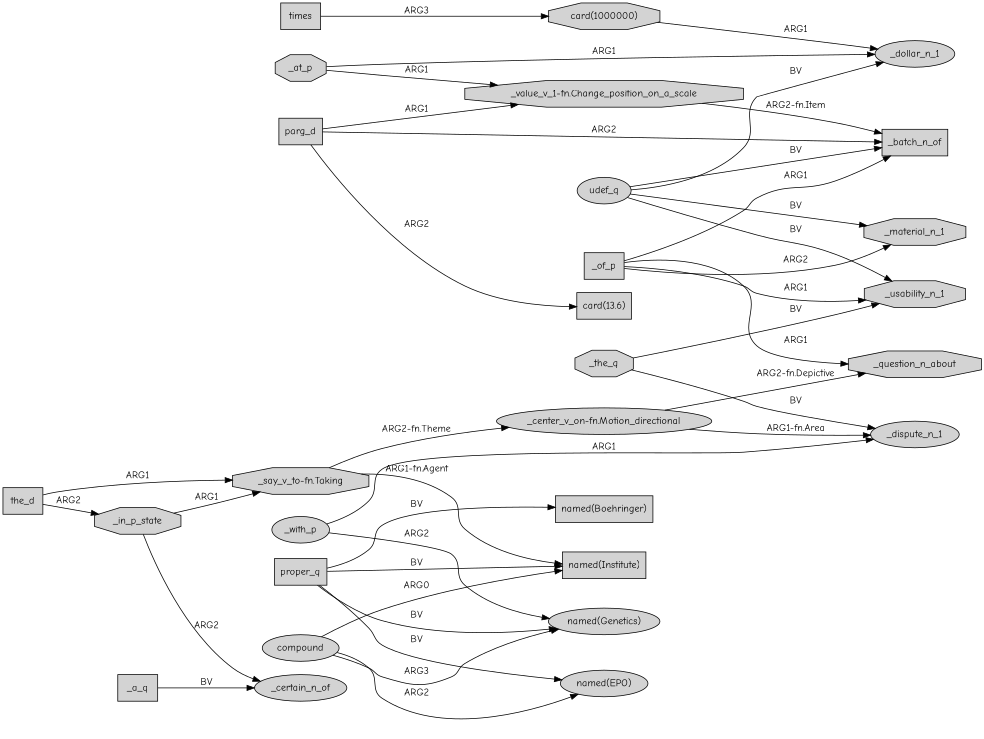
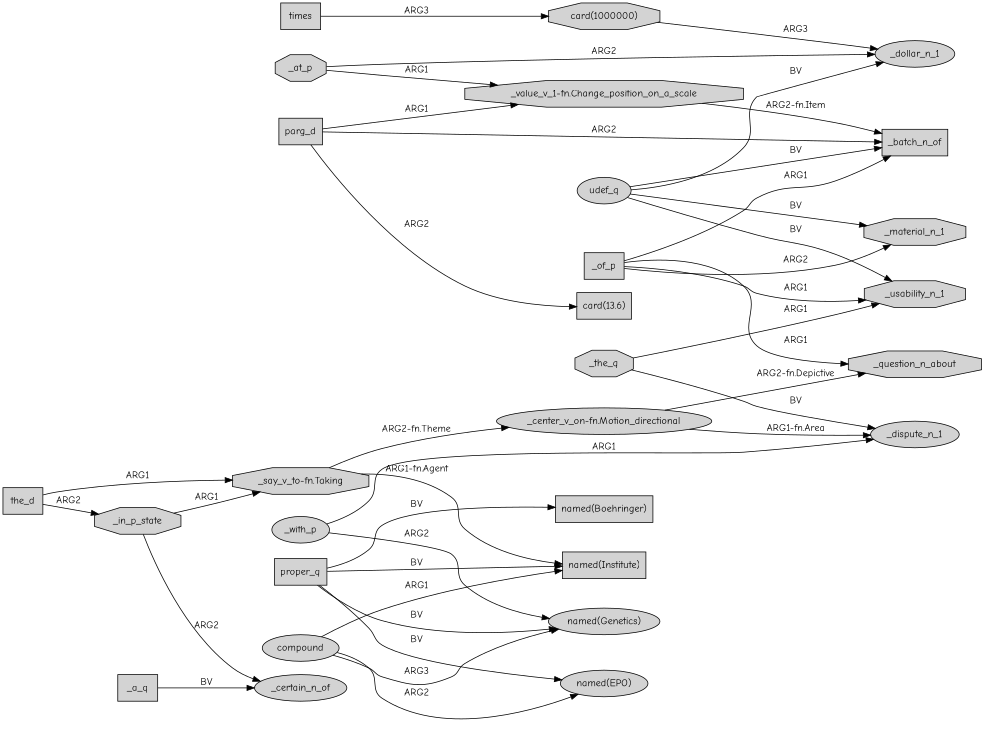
(796, 29) -> (796, 29)
(604, 51) -> (604, 51)
(796, 309) -> (796, 309)
(417, 586) -> (417, 586)
